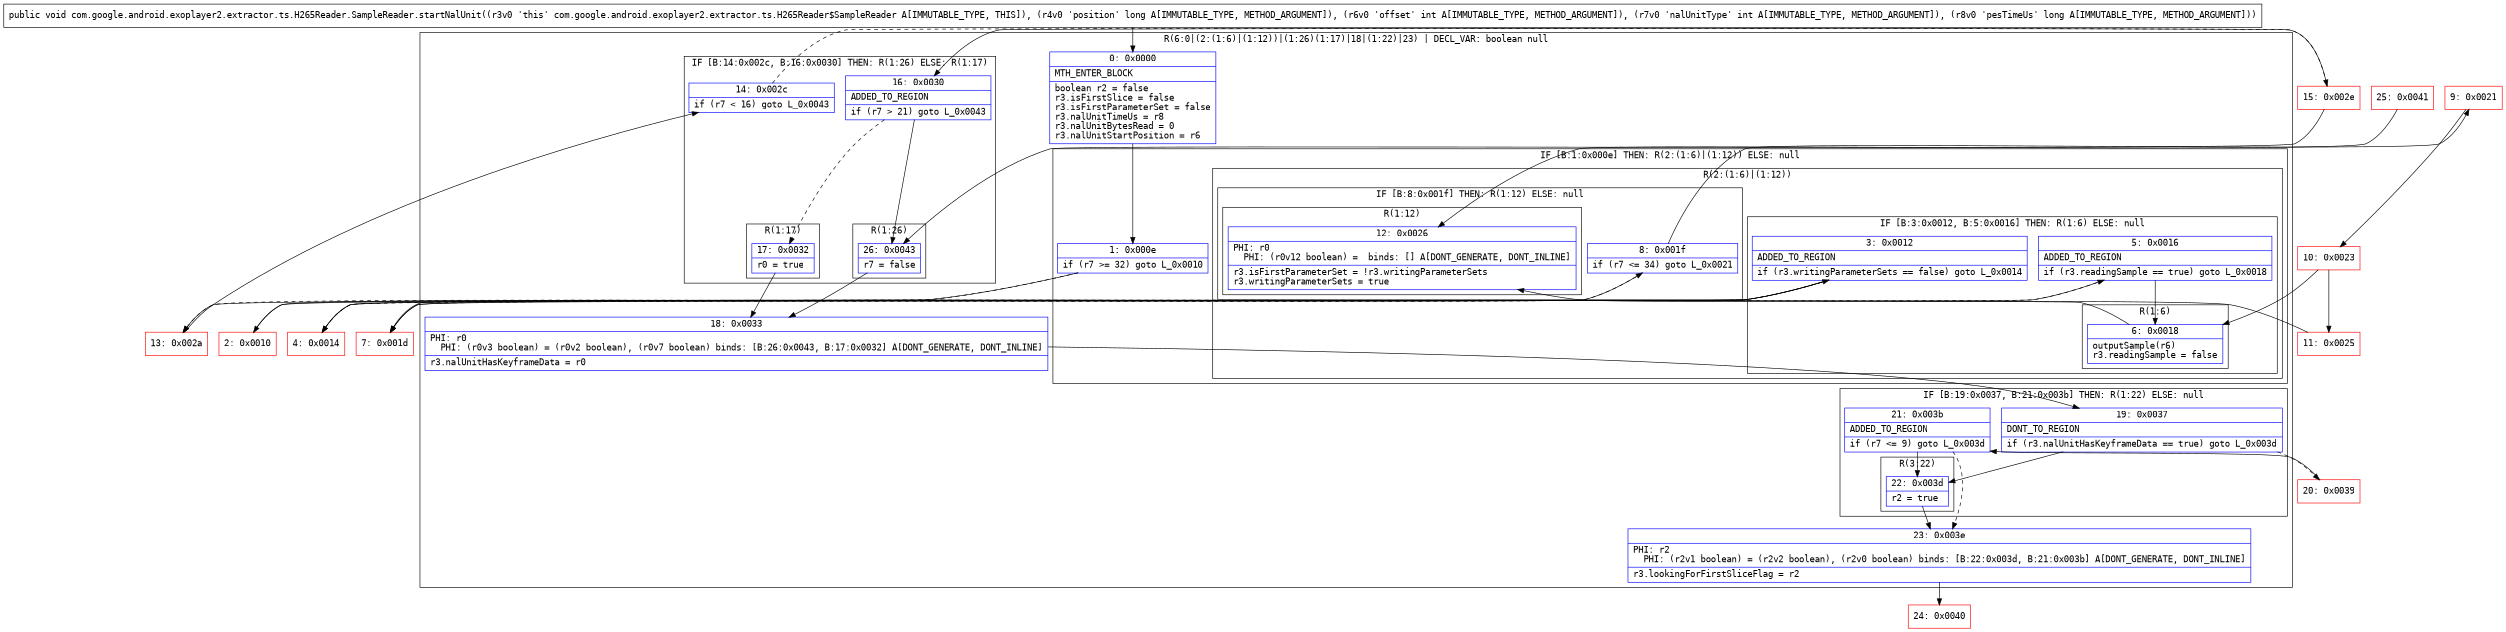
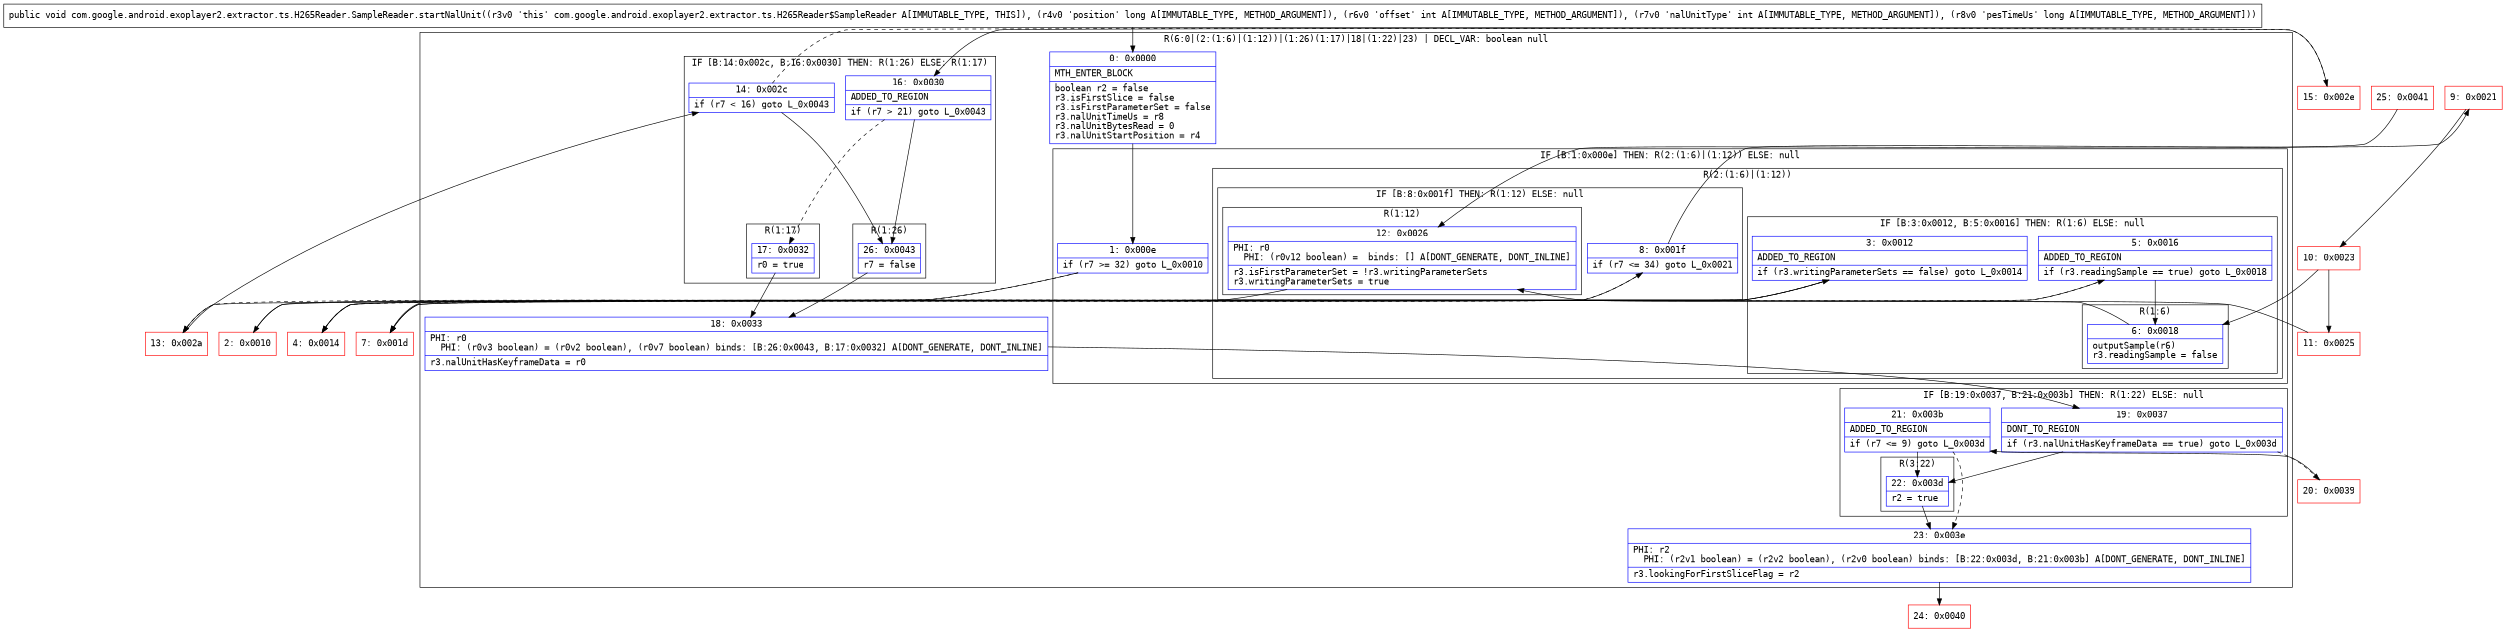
(1128, 136) -> (1128, 136)
(1611, 147) -> (840, 172)
(1005, 300) -> (733, 301)
